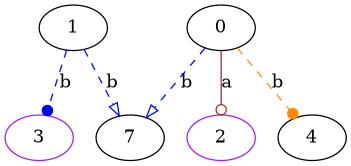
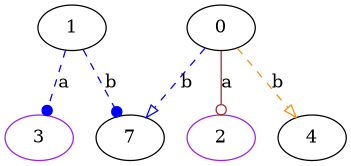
(99, 77) -> (99, 78)
(263, 79) -> (263, 78)
(66, 83) -> (64, 83)
